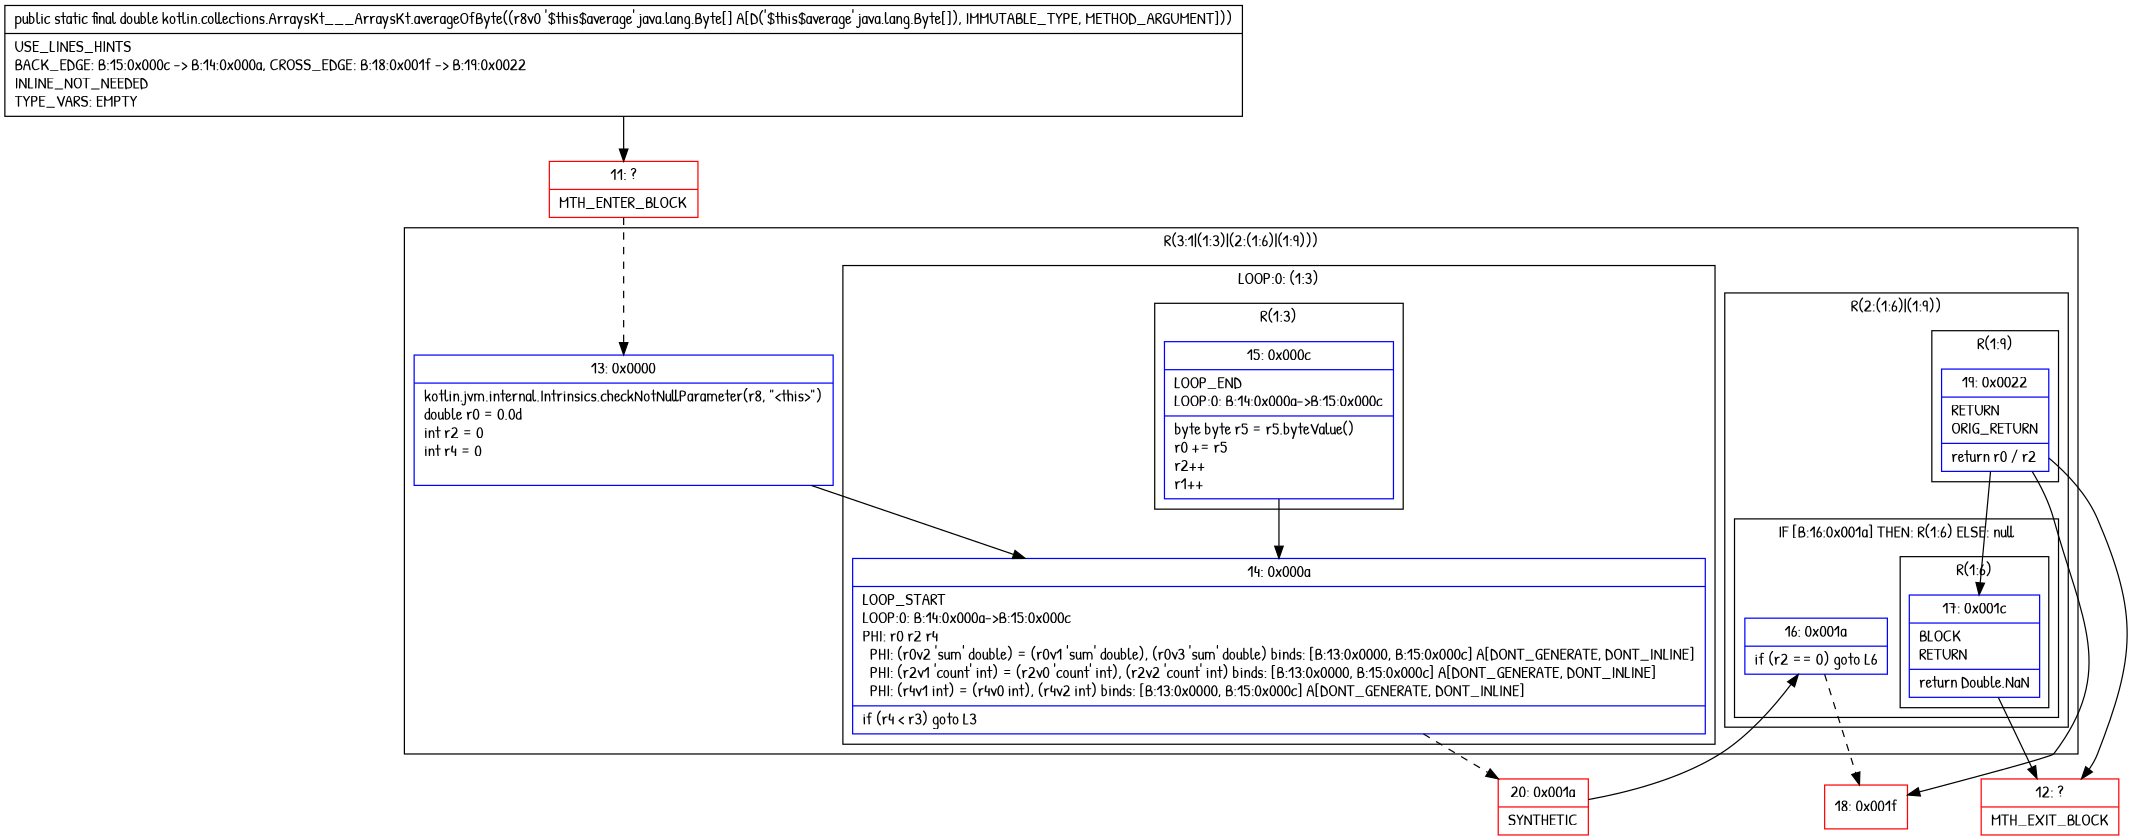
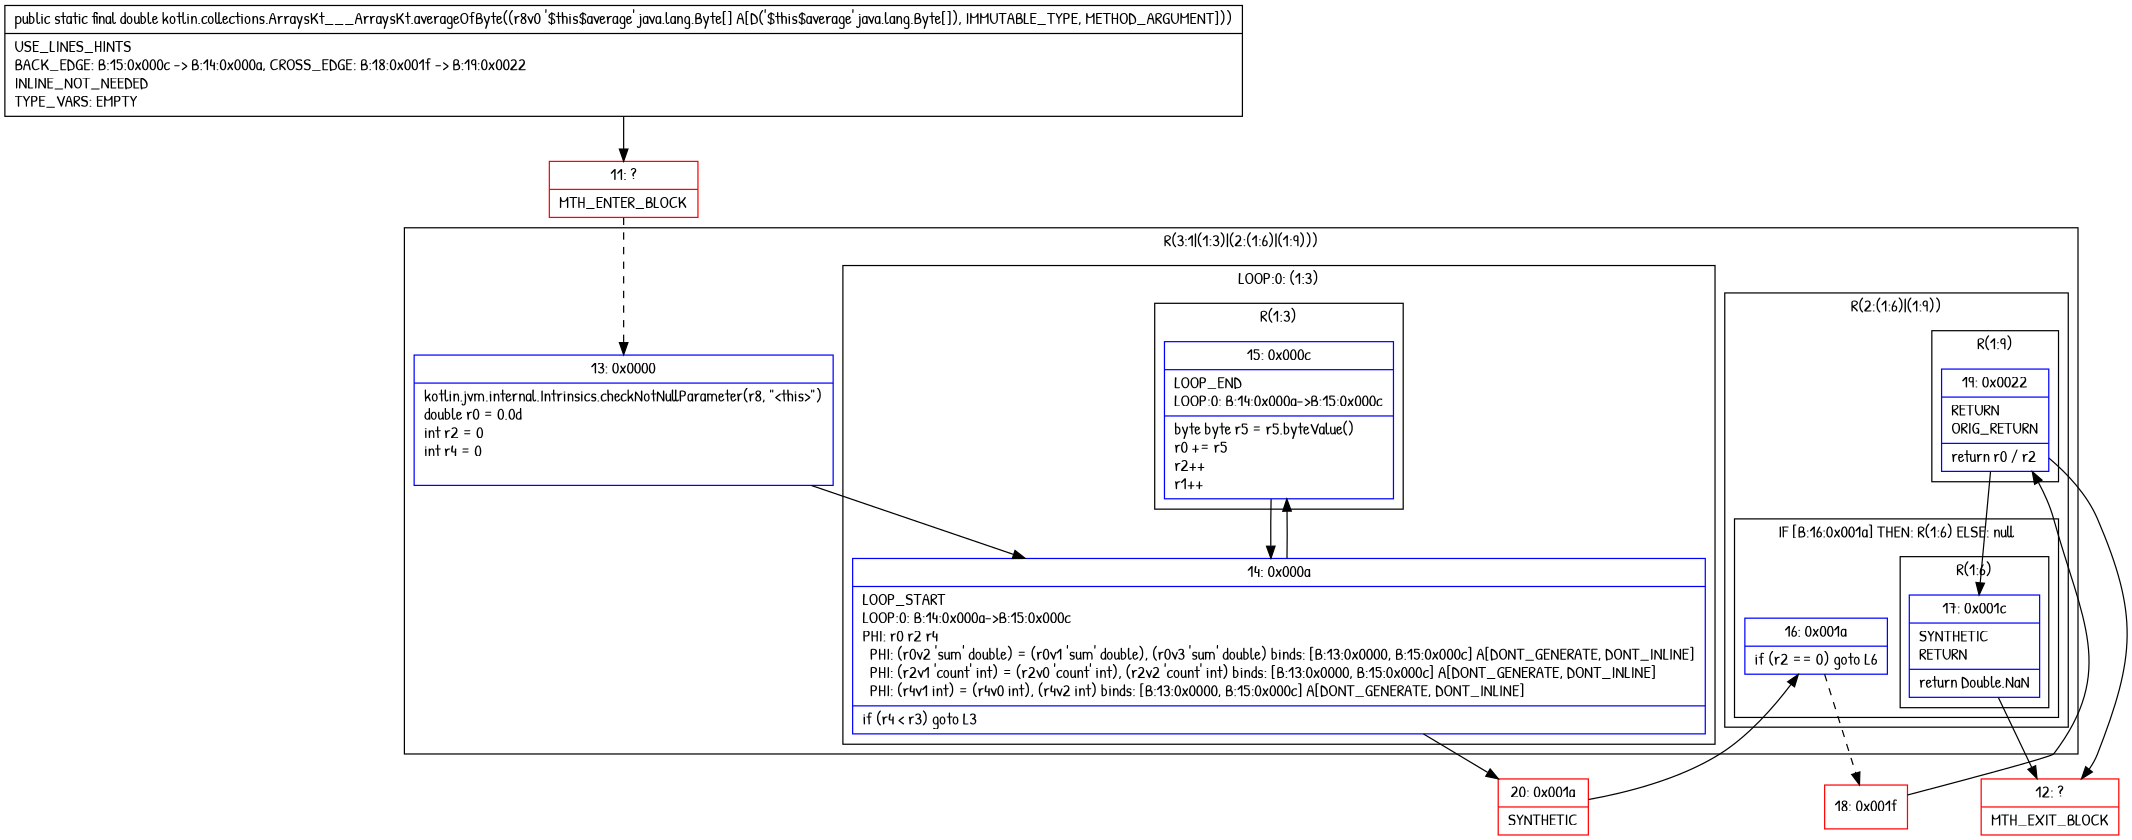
none -> (1287, 535)
(1940, 636) -> (1954, 636)
(2087, 682) -> (2087, 683)
(1470, 762) -> (1470, 762)
